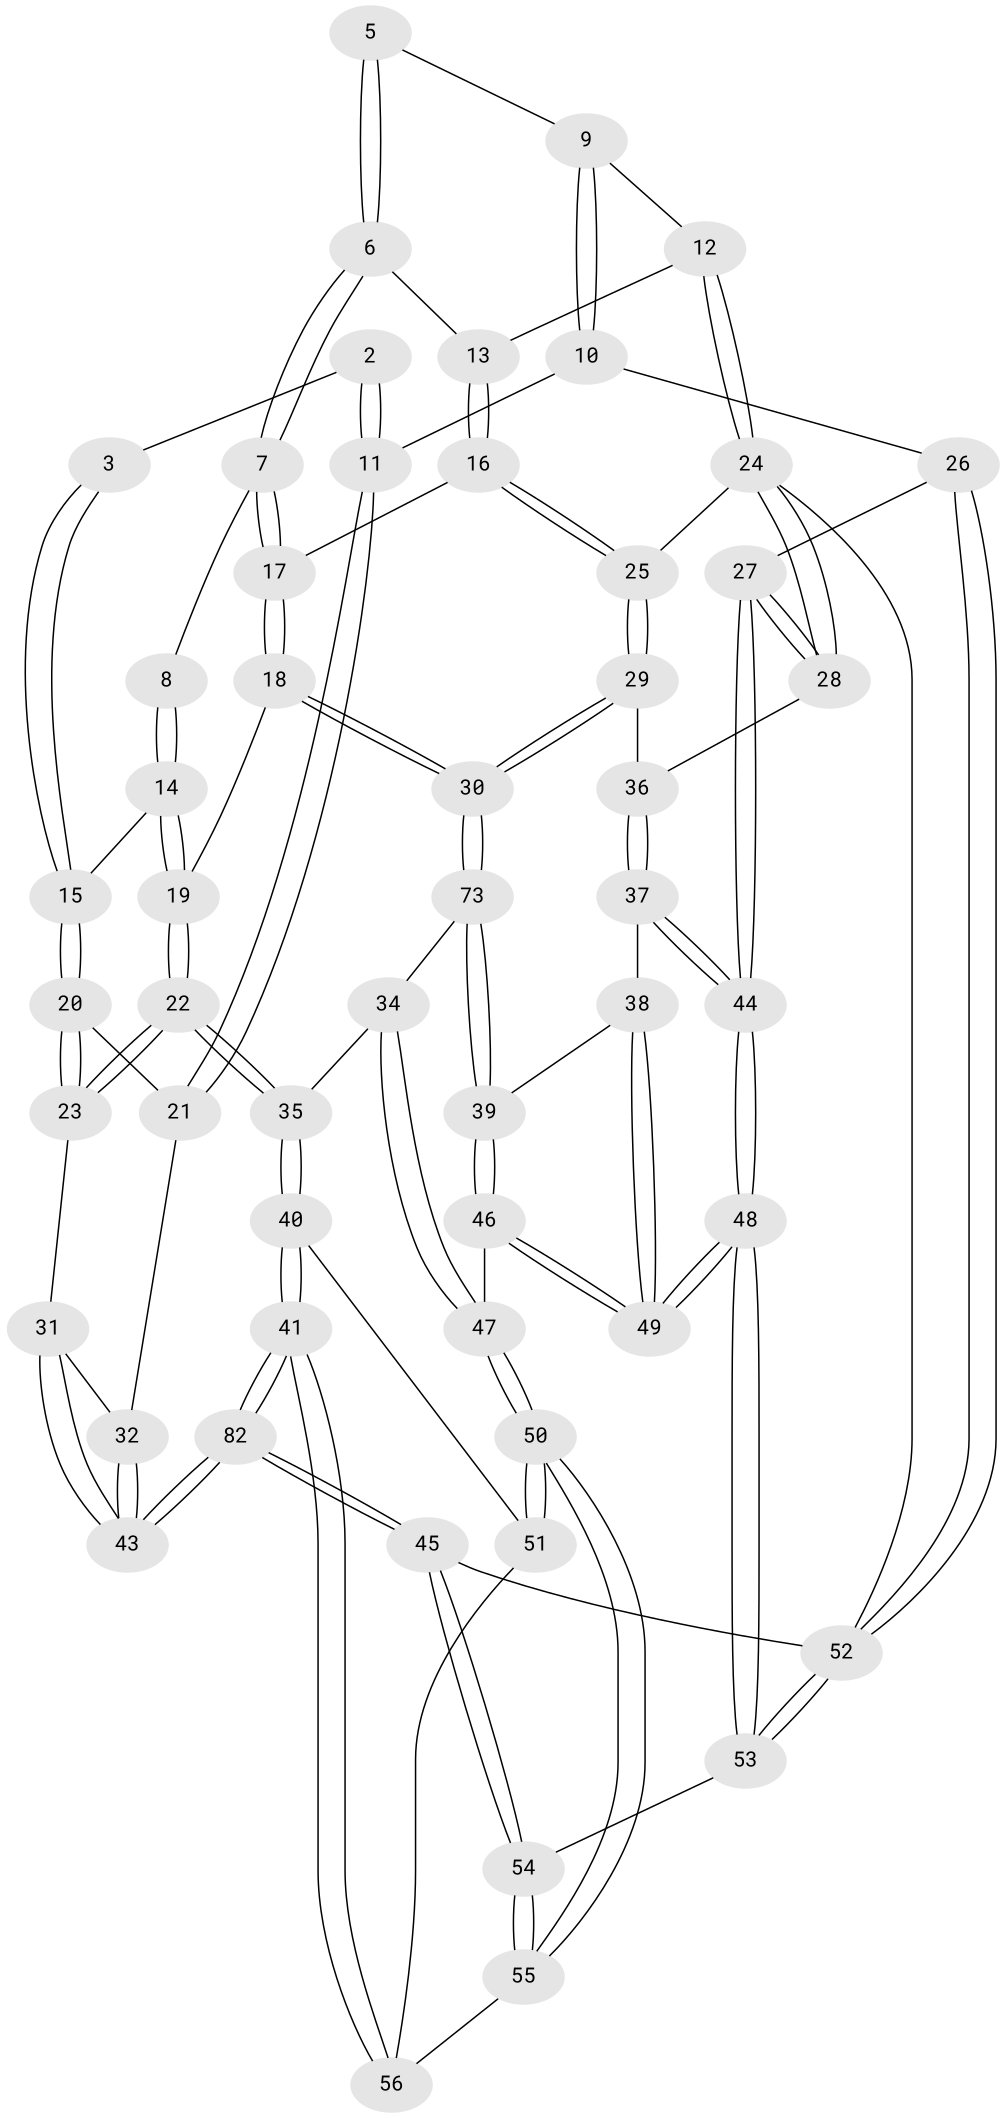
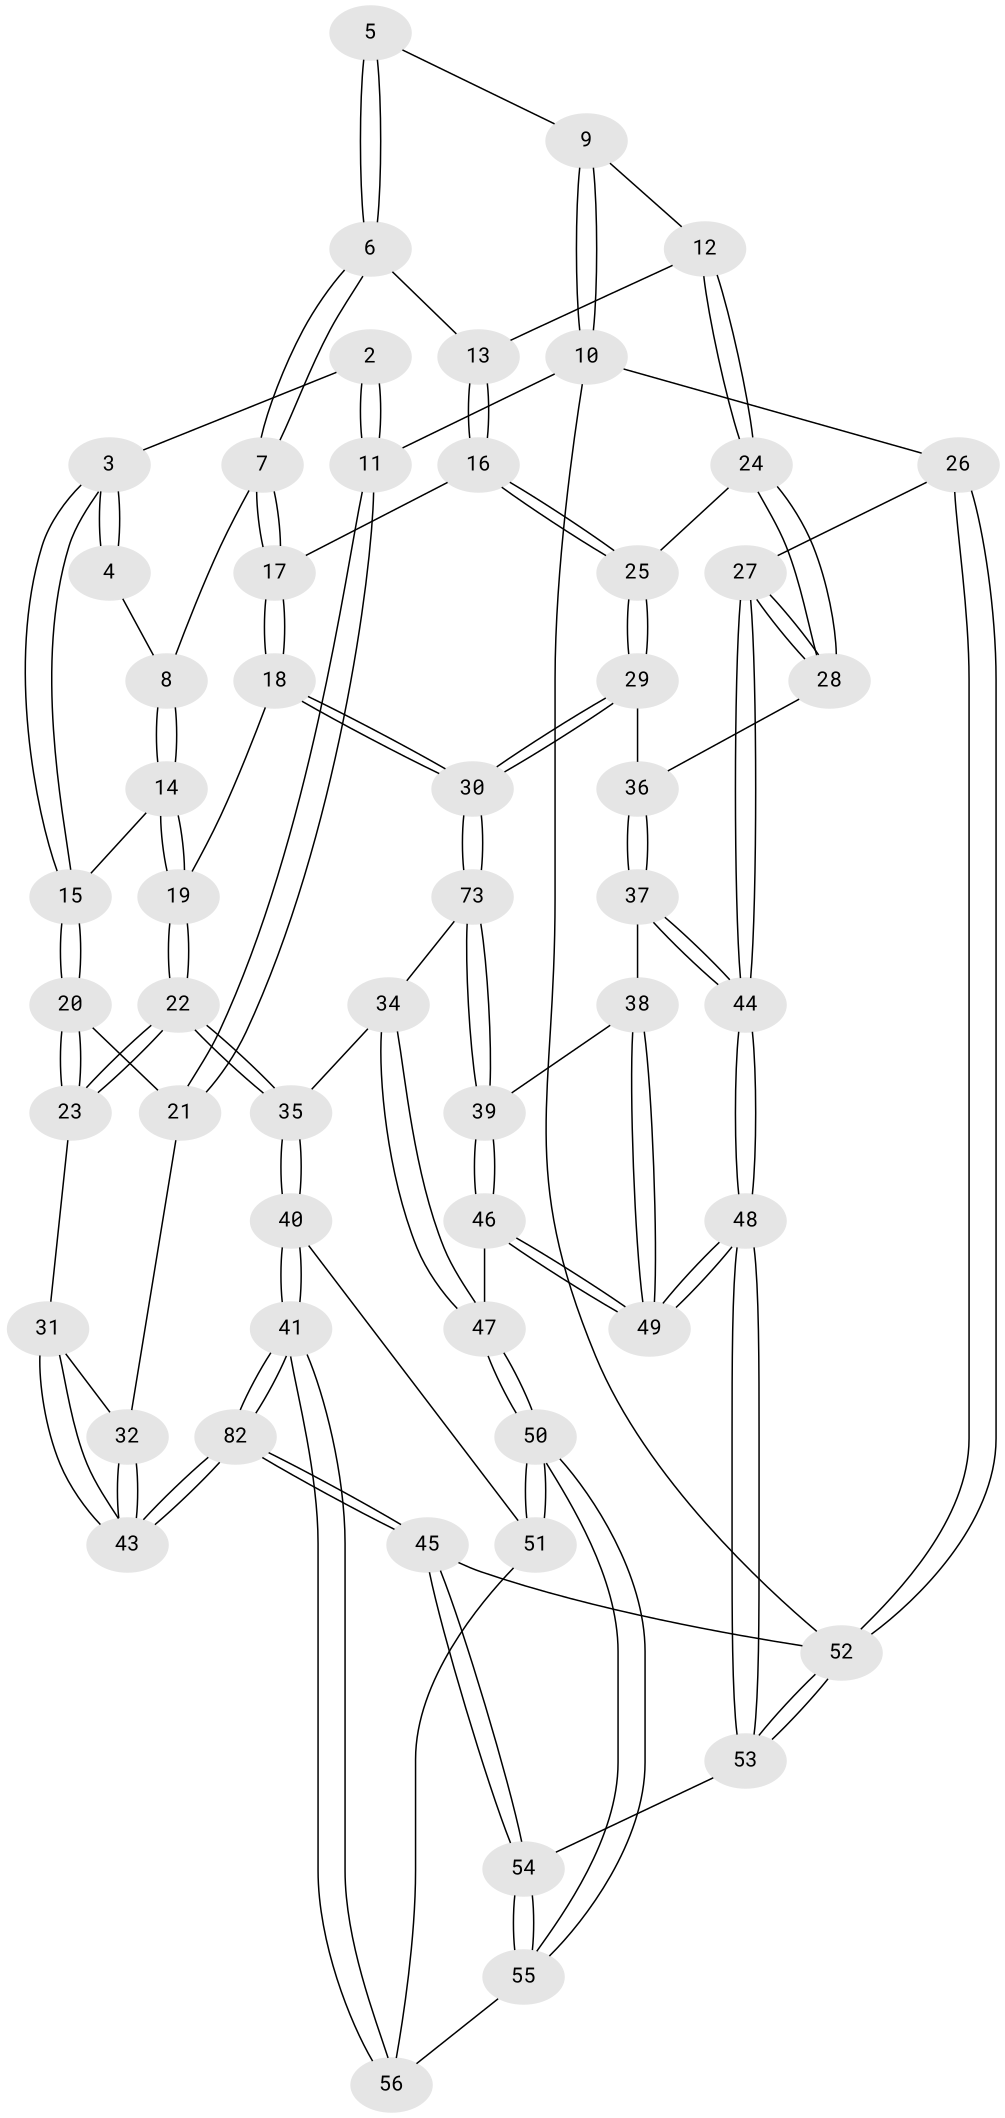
none -> (110, 573)
(912, 1037) -> (549, 1051)
